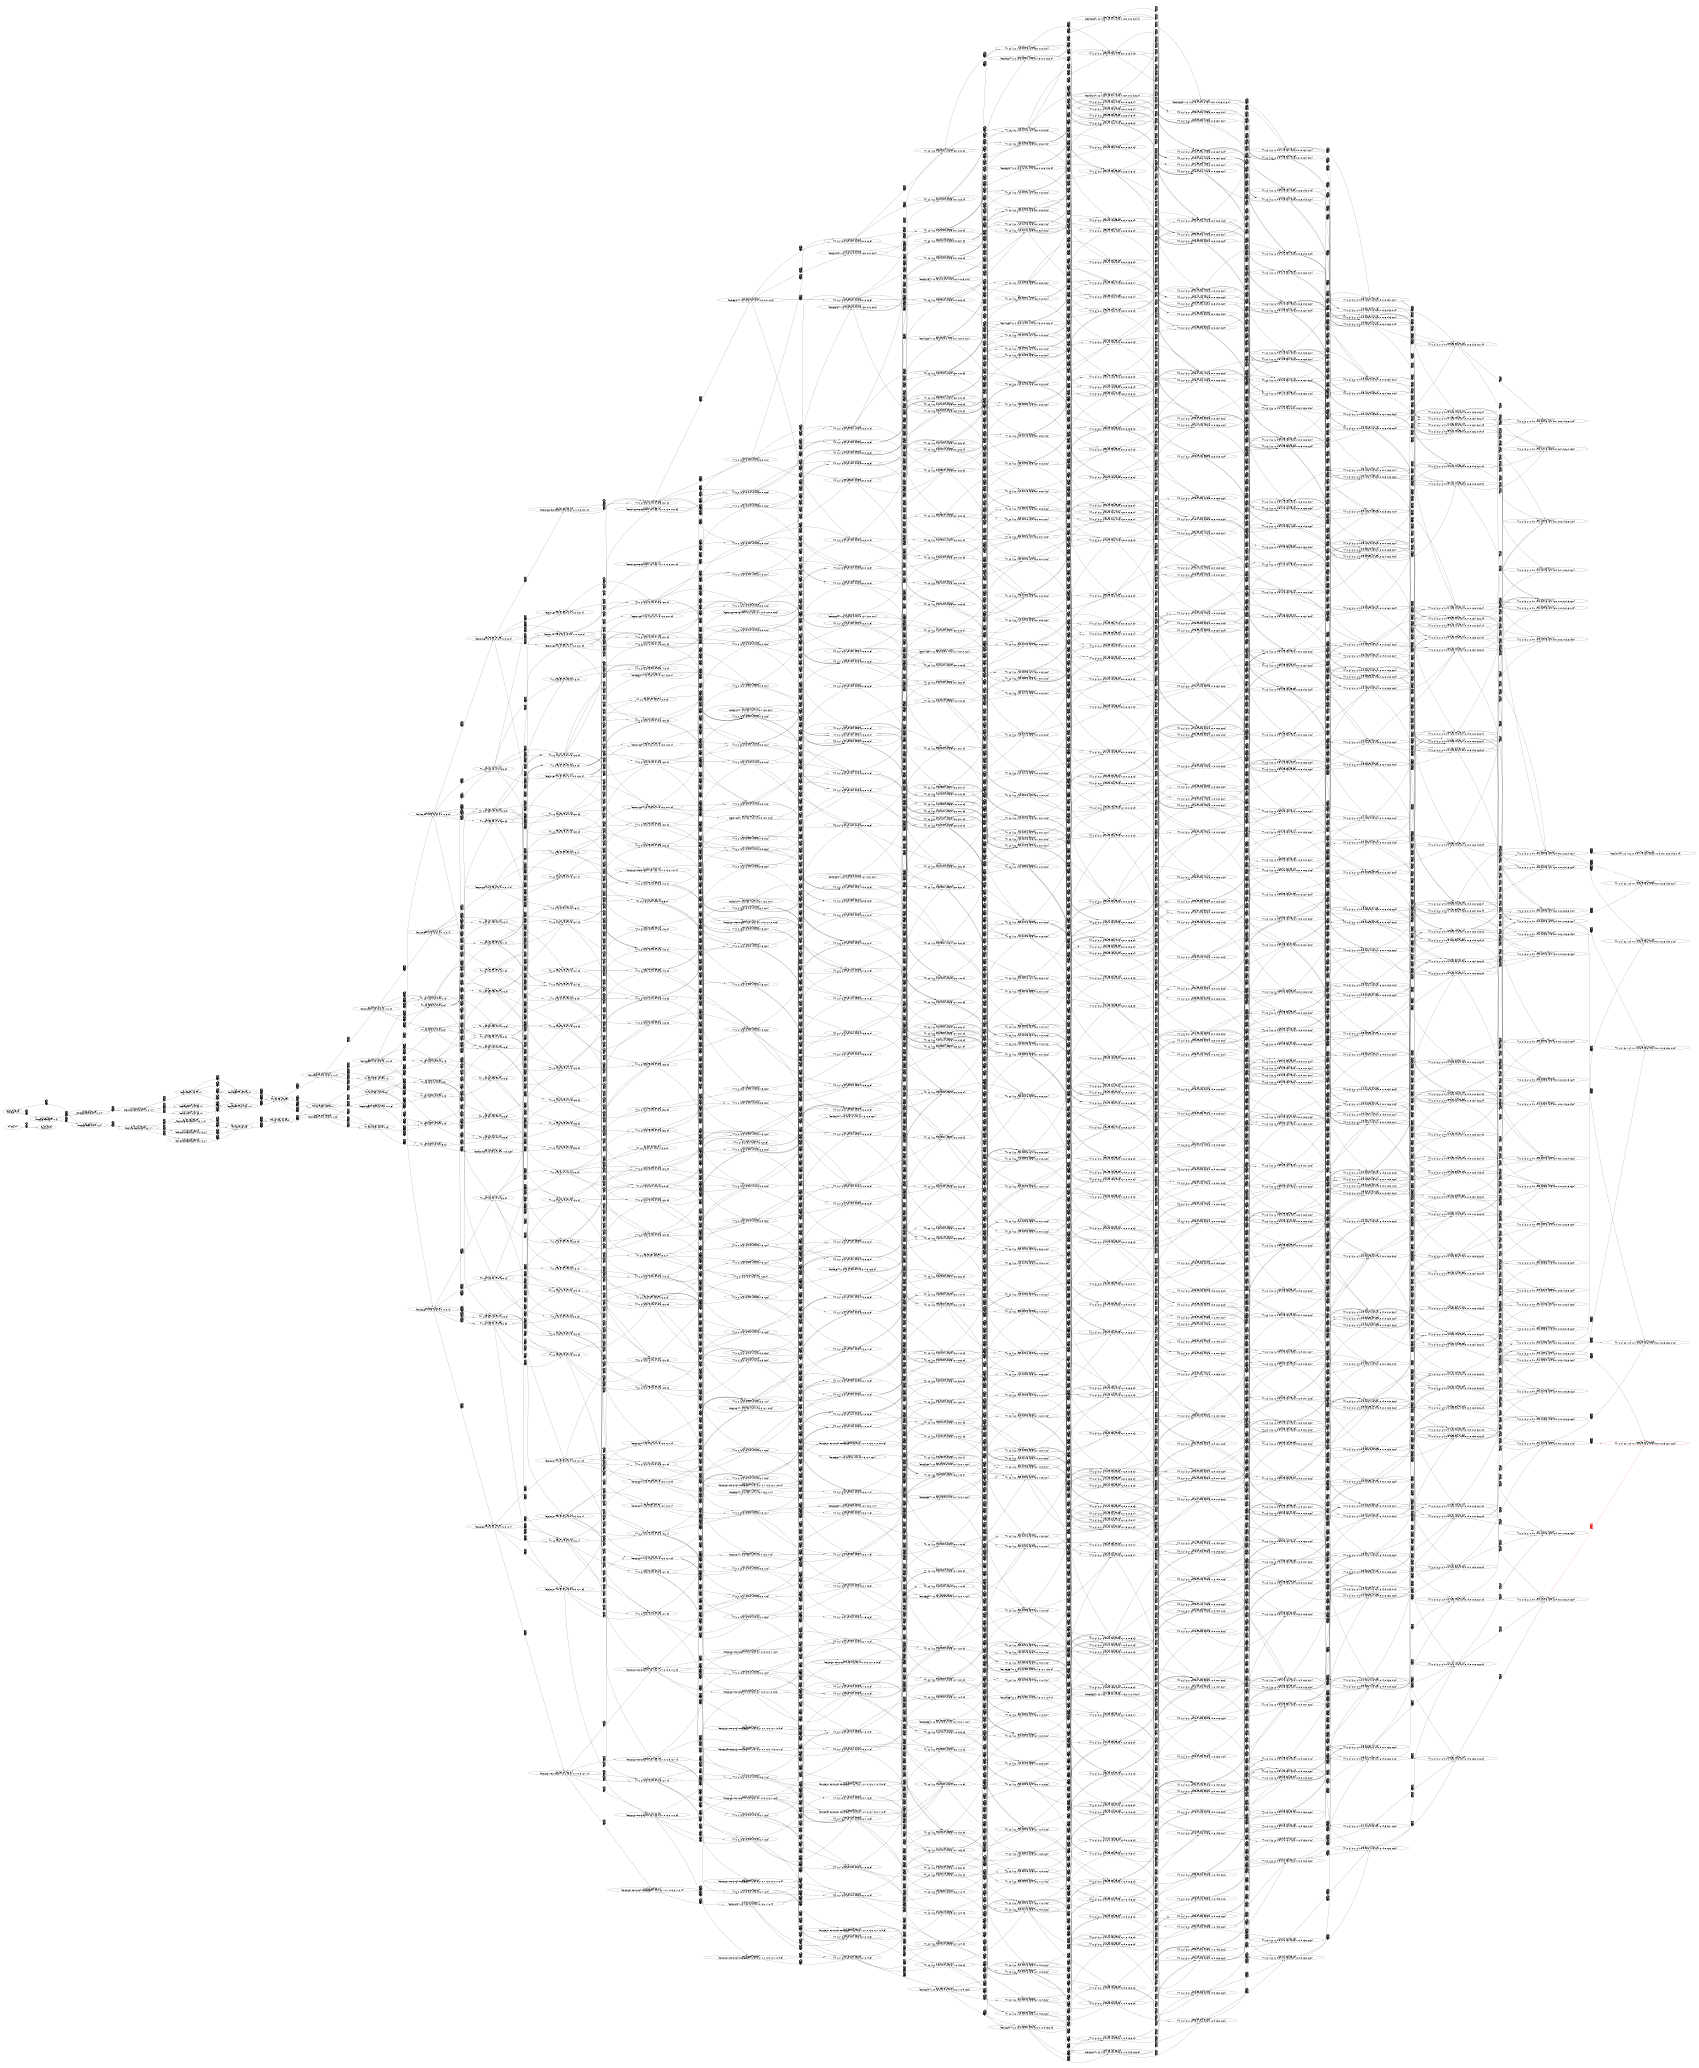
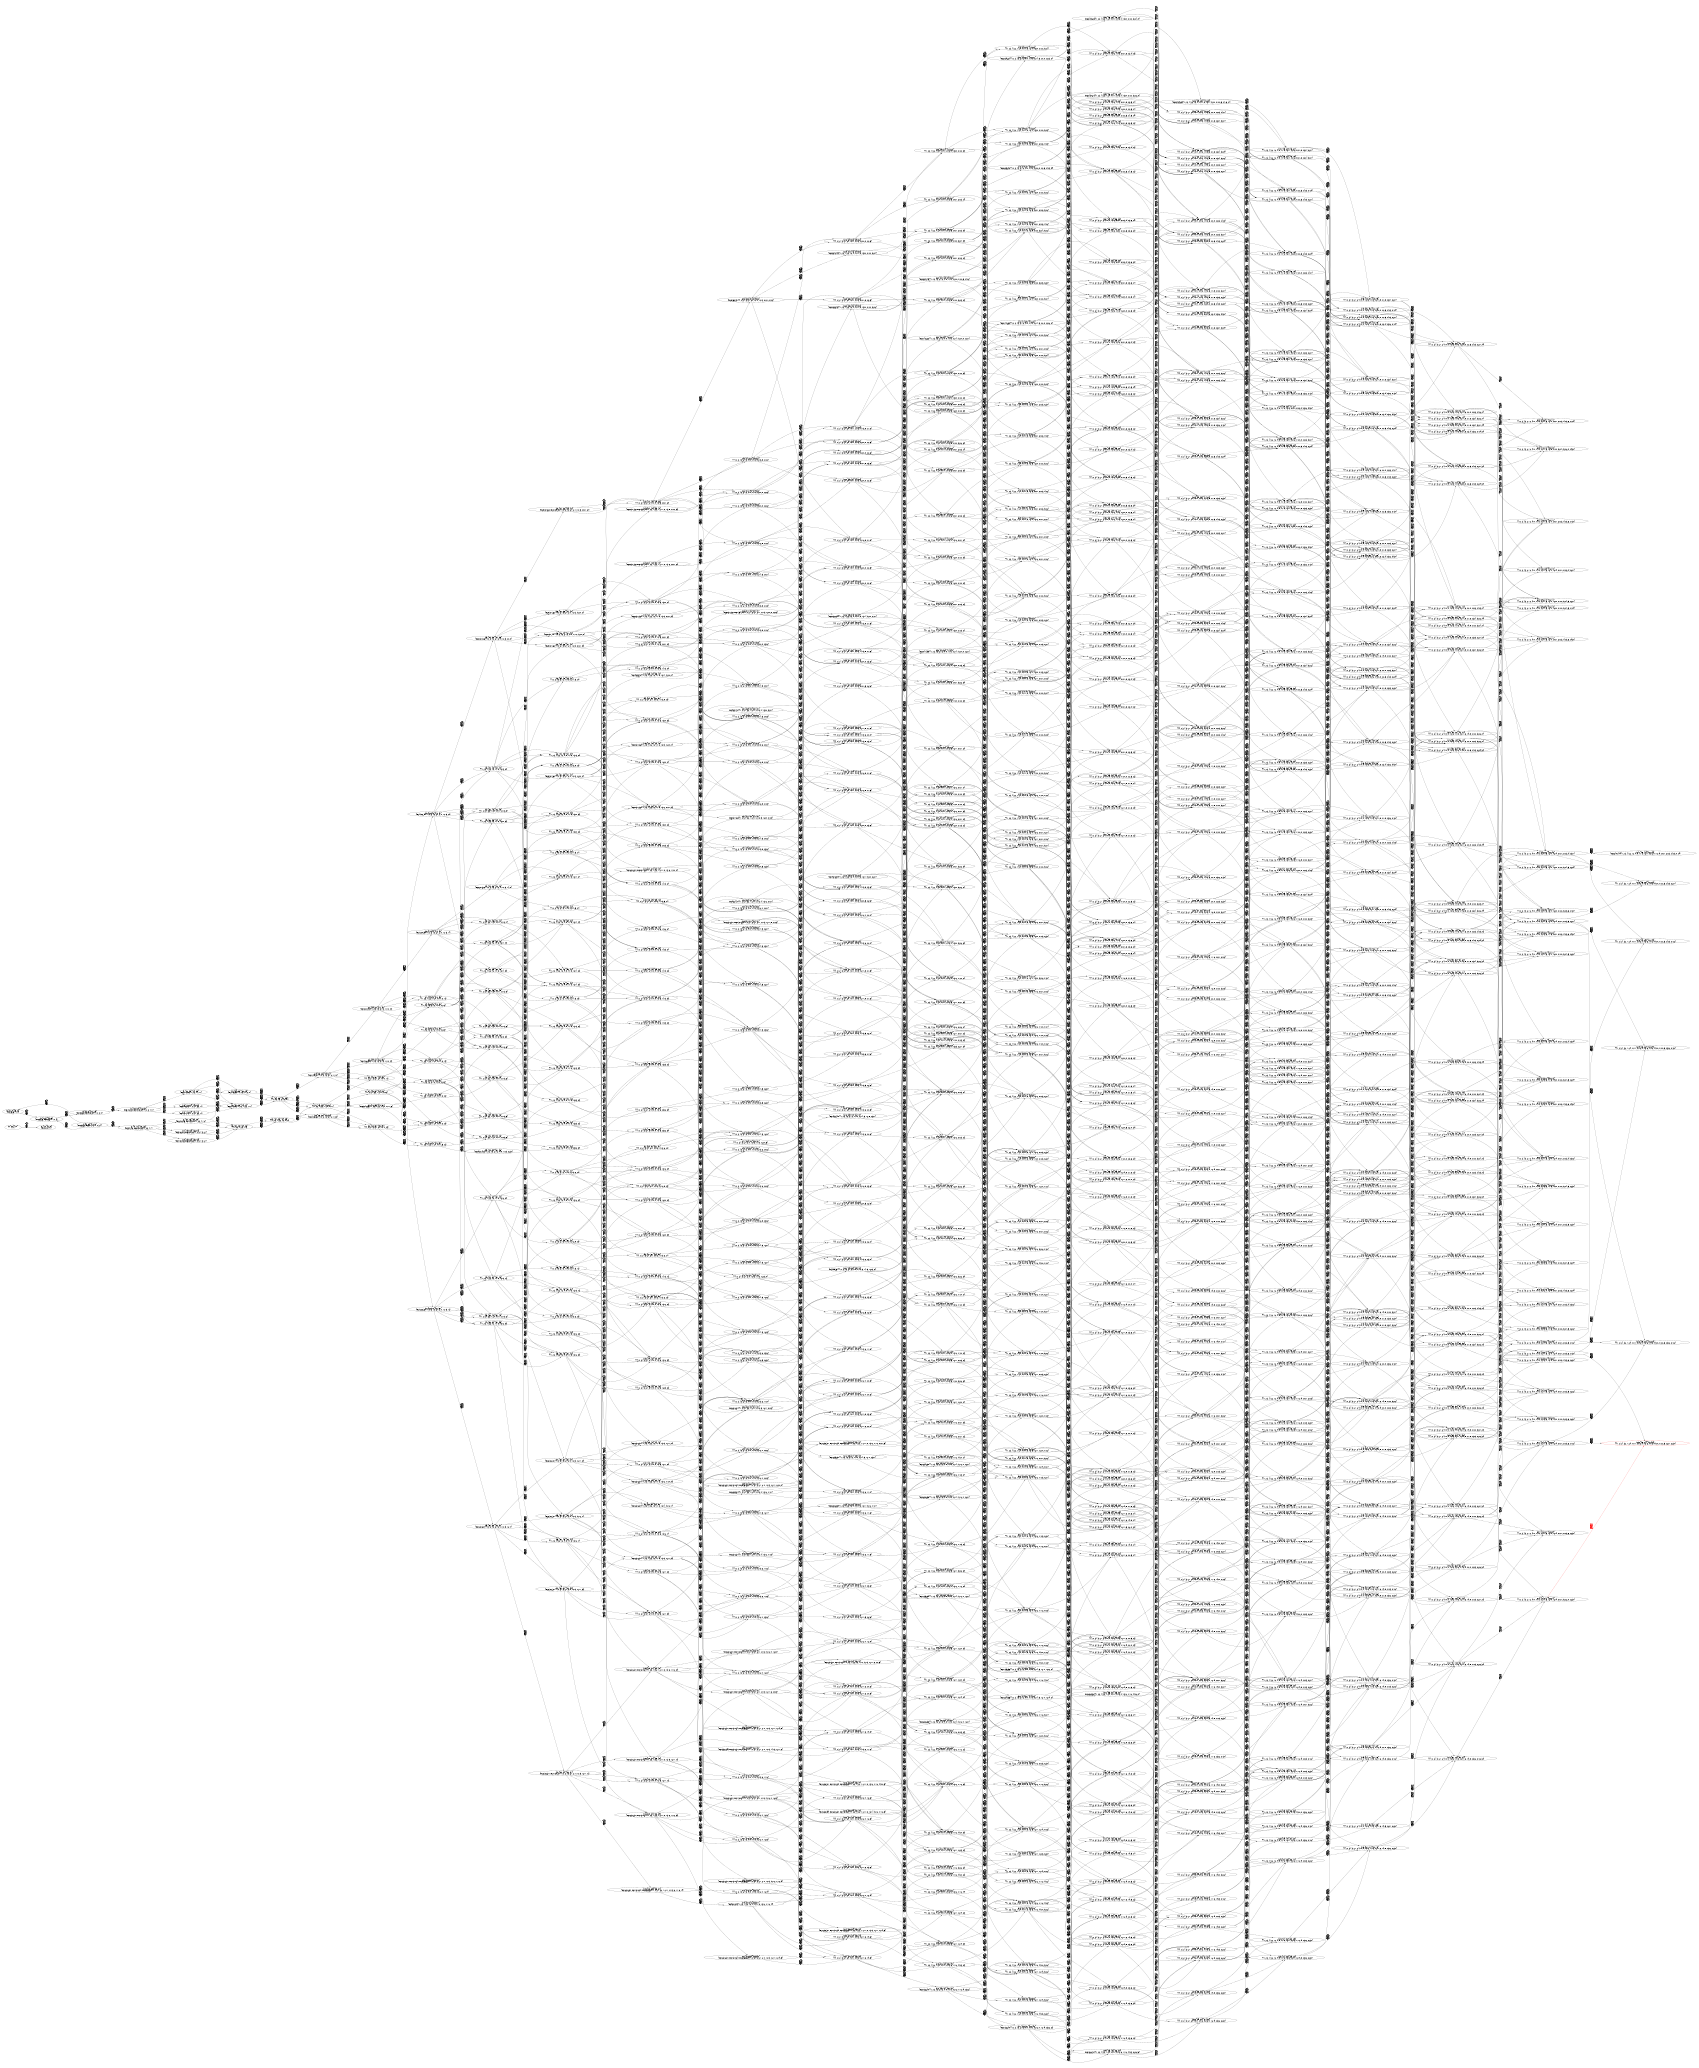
(67, 1122) -> (70, 1129)
